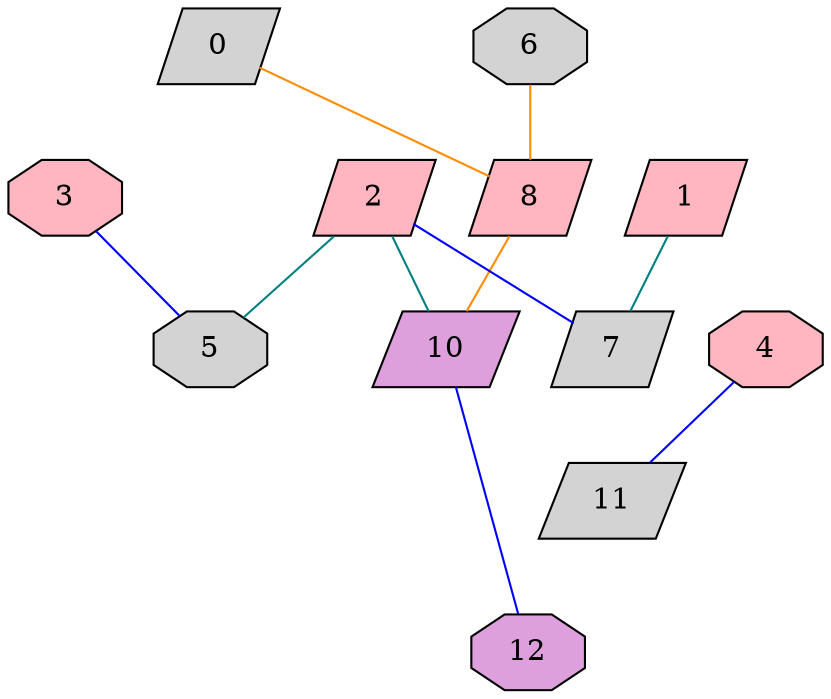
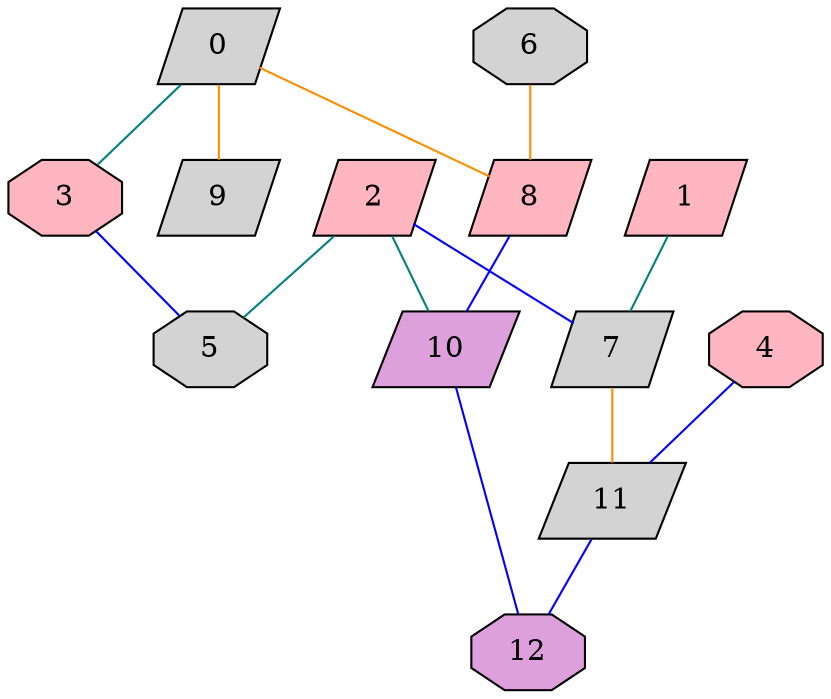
none -> (139, 125)
none -> (219, 198)
(483, 283) -> (483, 283)
none -> (612, 425)
none -> (570, 577)
